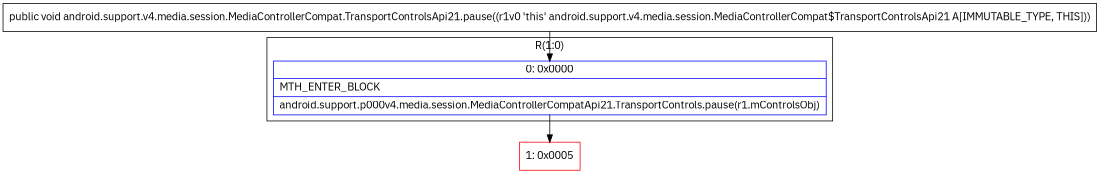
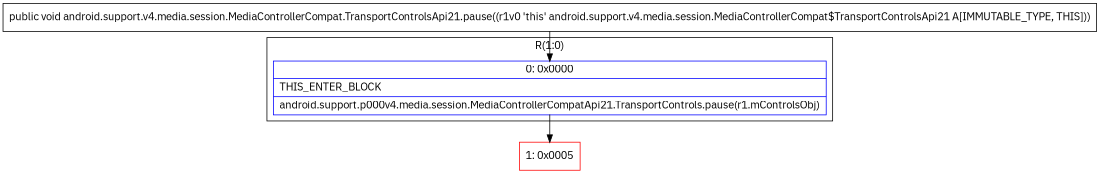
(330, 87) -> (331, 87)
